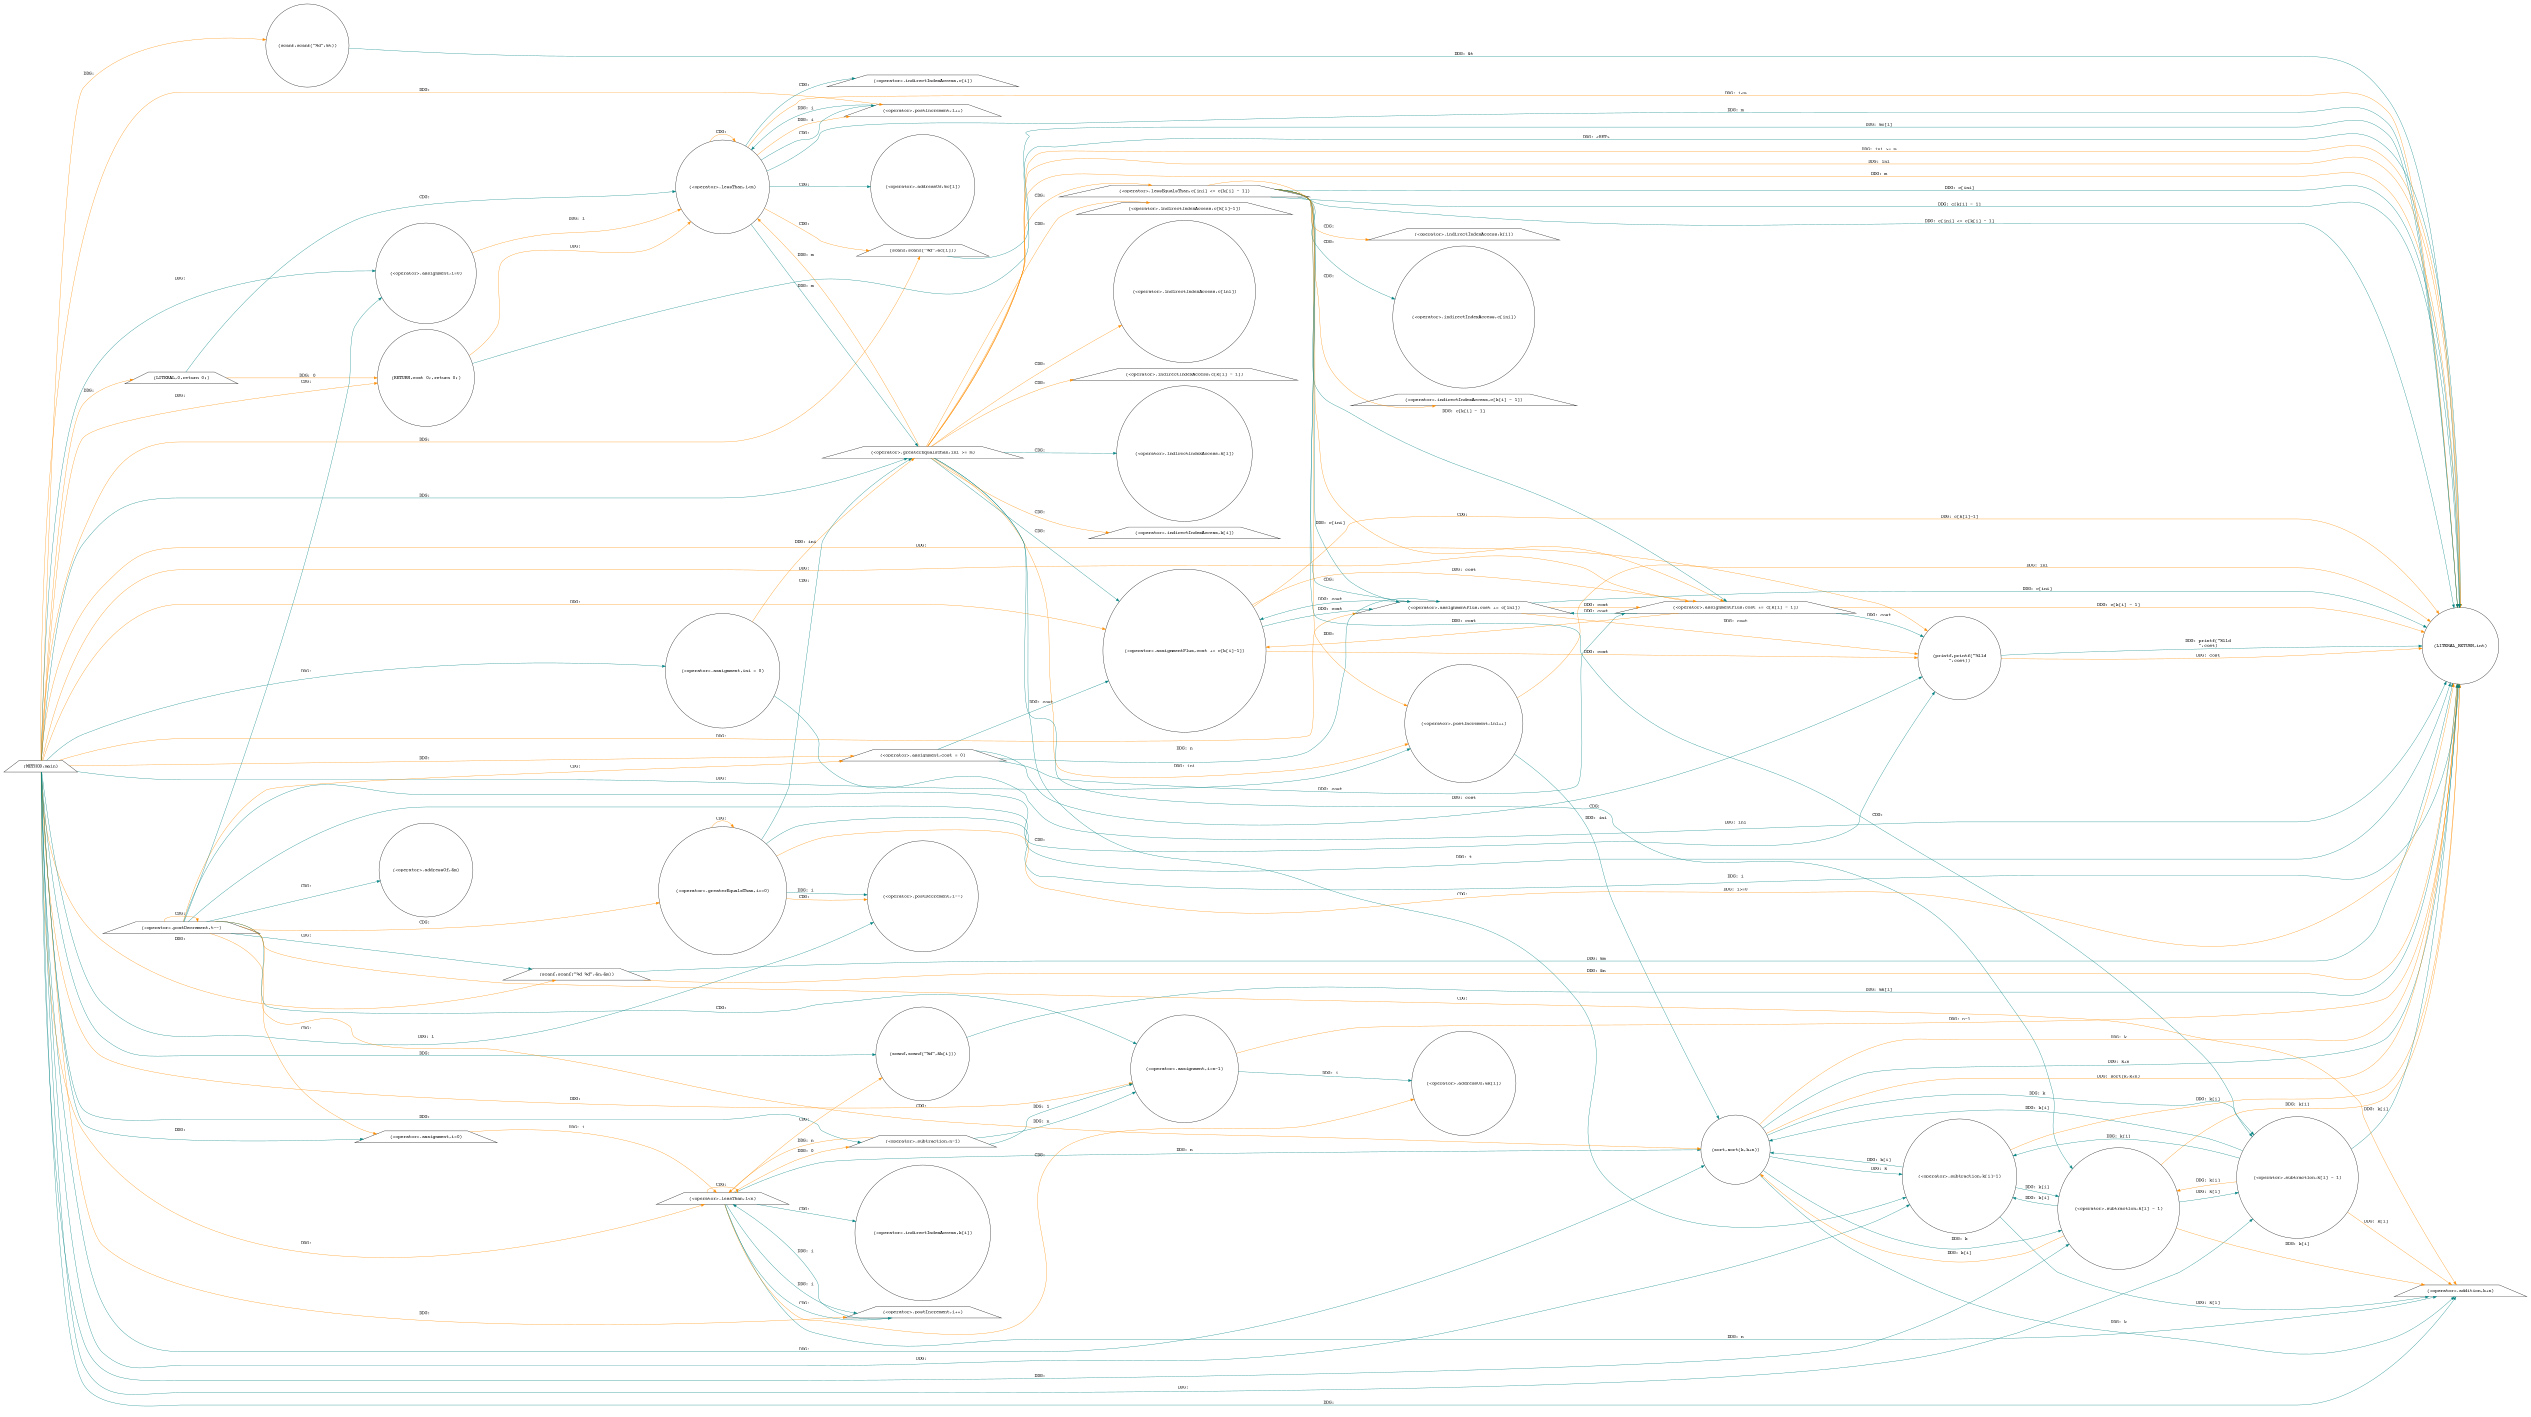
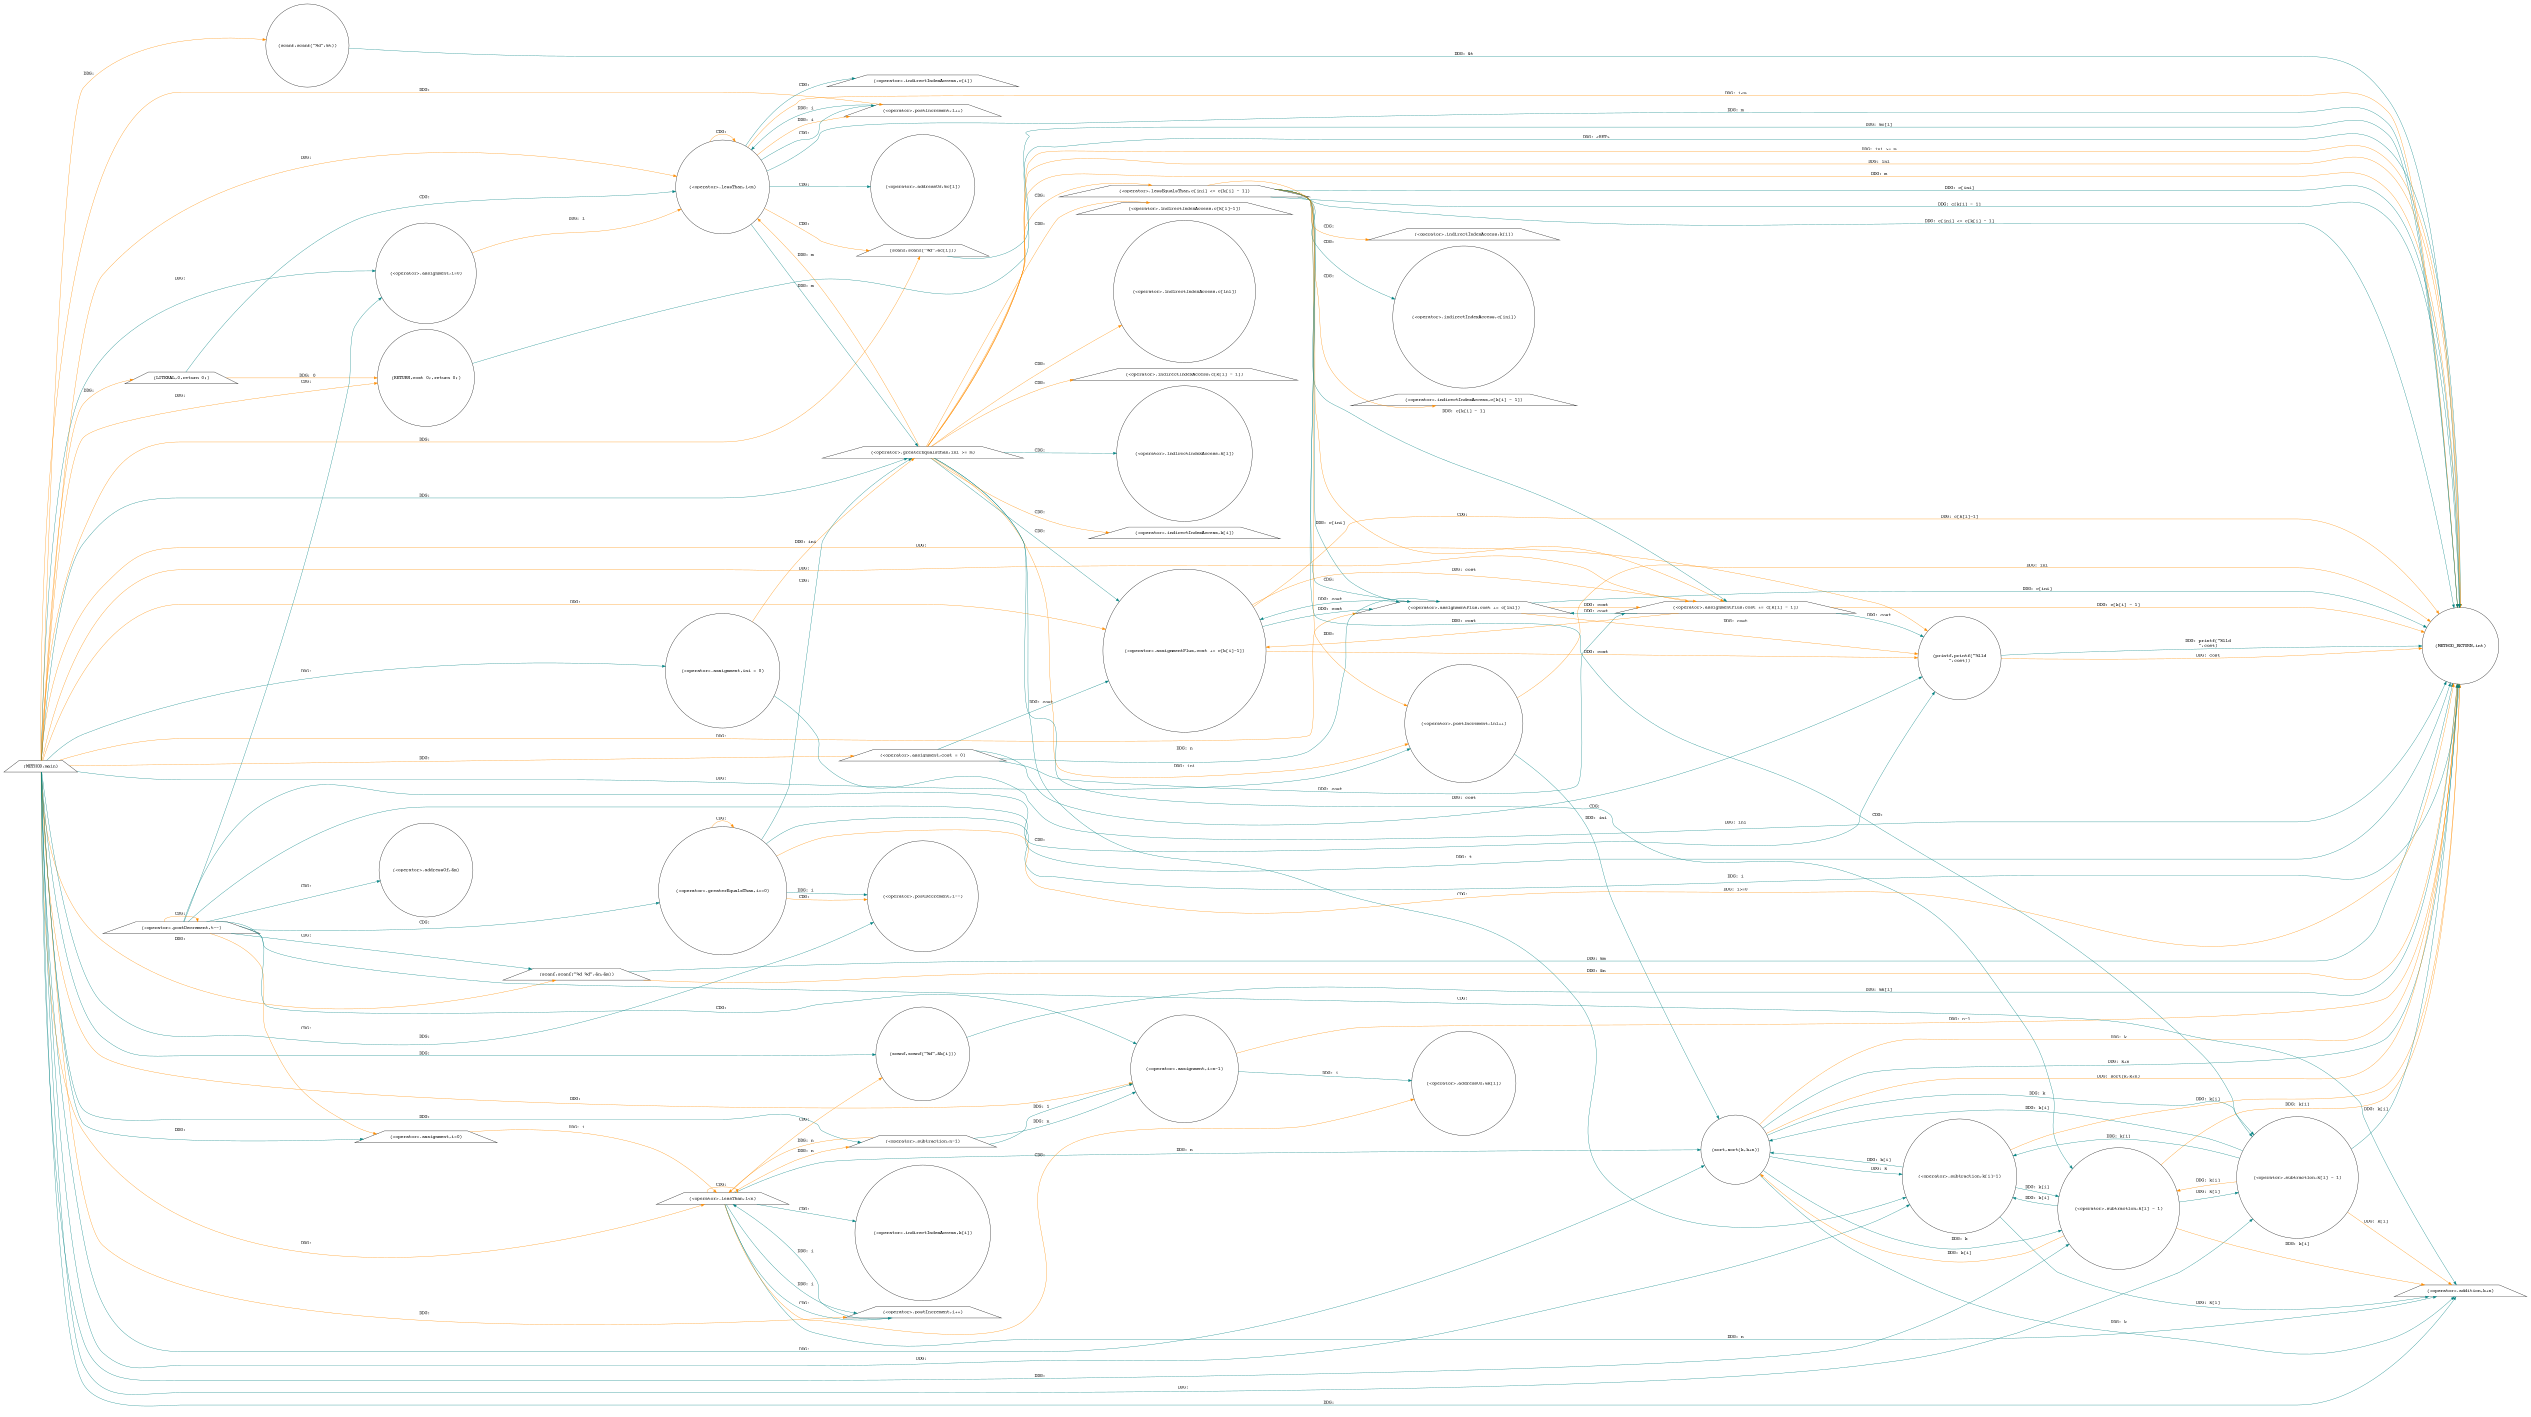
(545, 250) -> (146, 238)
(2460, 646) -> (2460, 646)
(473, 776) -> none
(454, 928) -> (454, 928)
(1404, 1002) -> (1404, 1002)
(426, 1037) -> (426, 1037)
(907, 1119) -> none
(806, 1151) -> (806, 1151)
